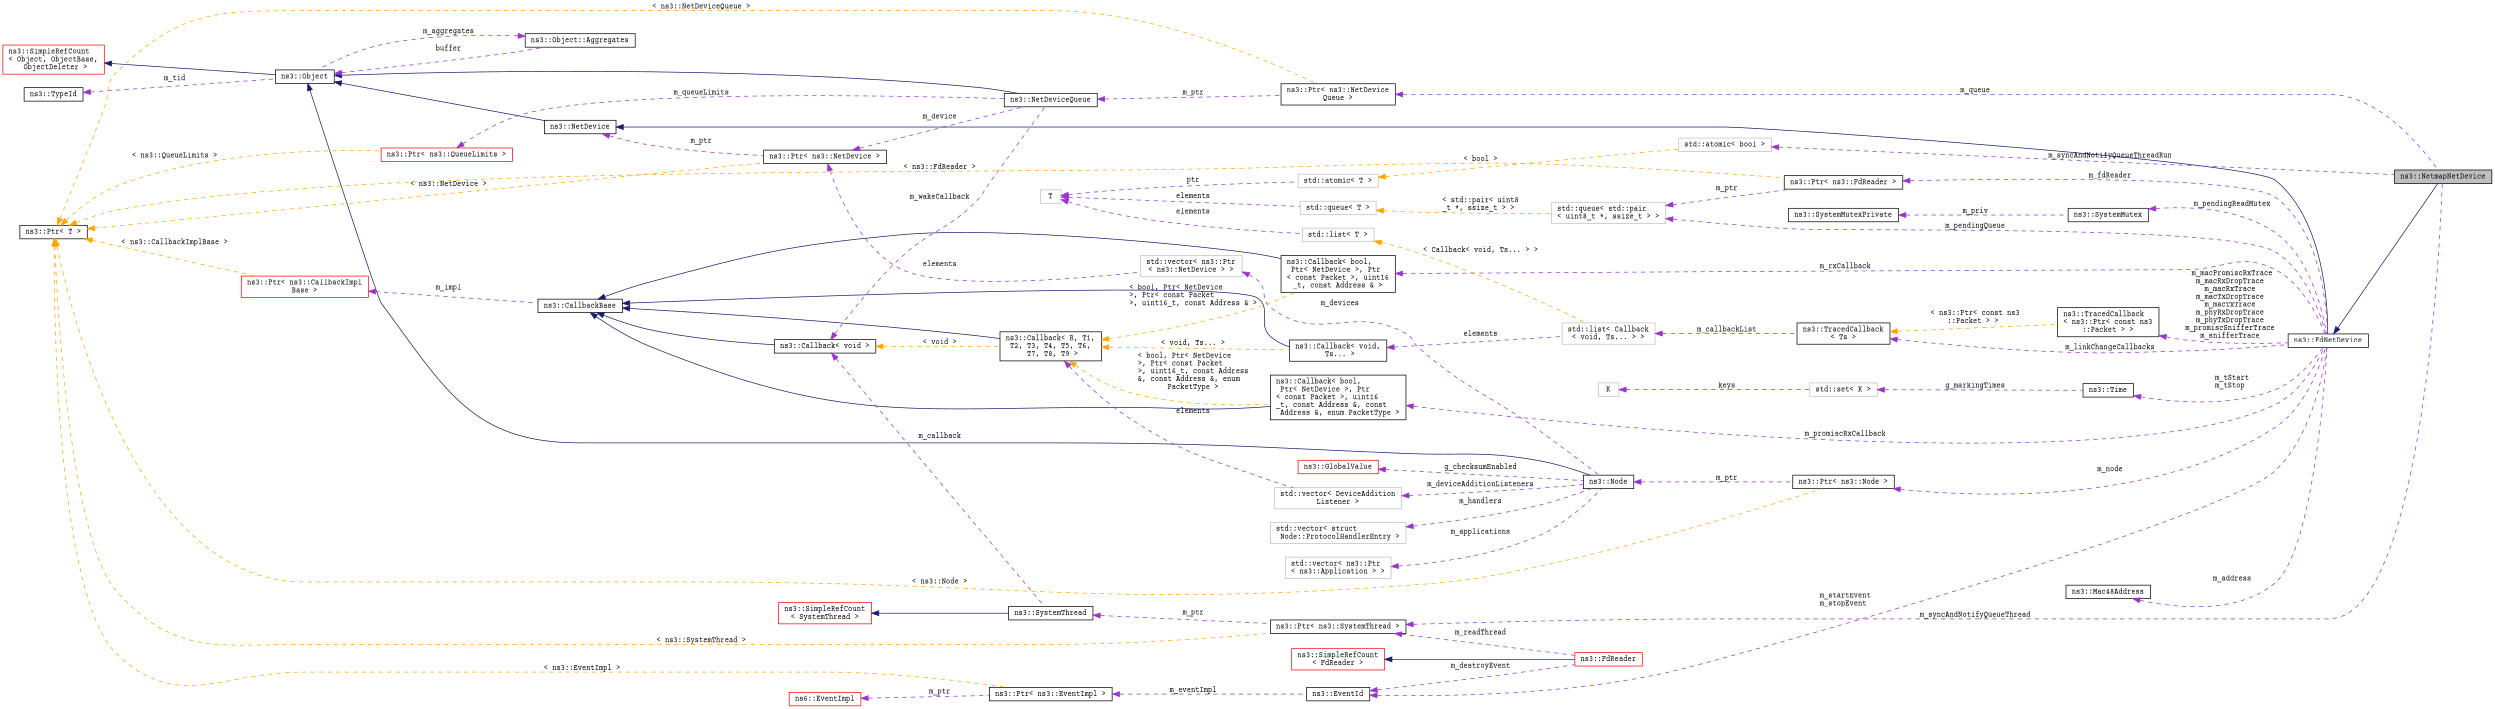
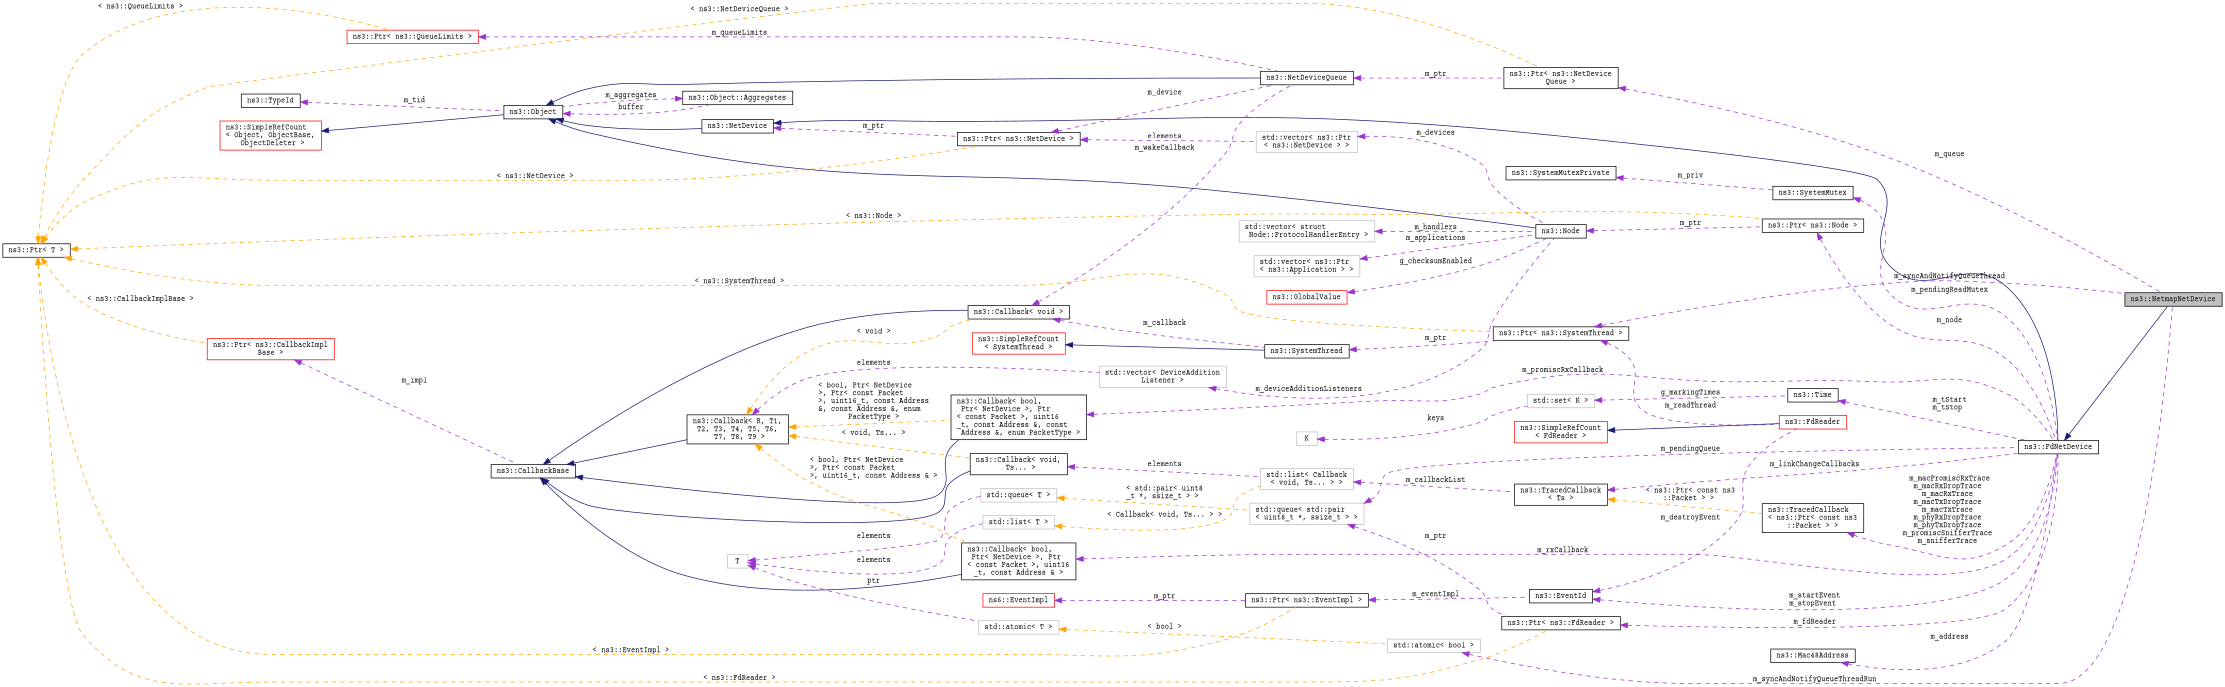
(942, 346) -> (852, 341)
